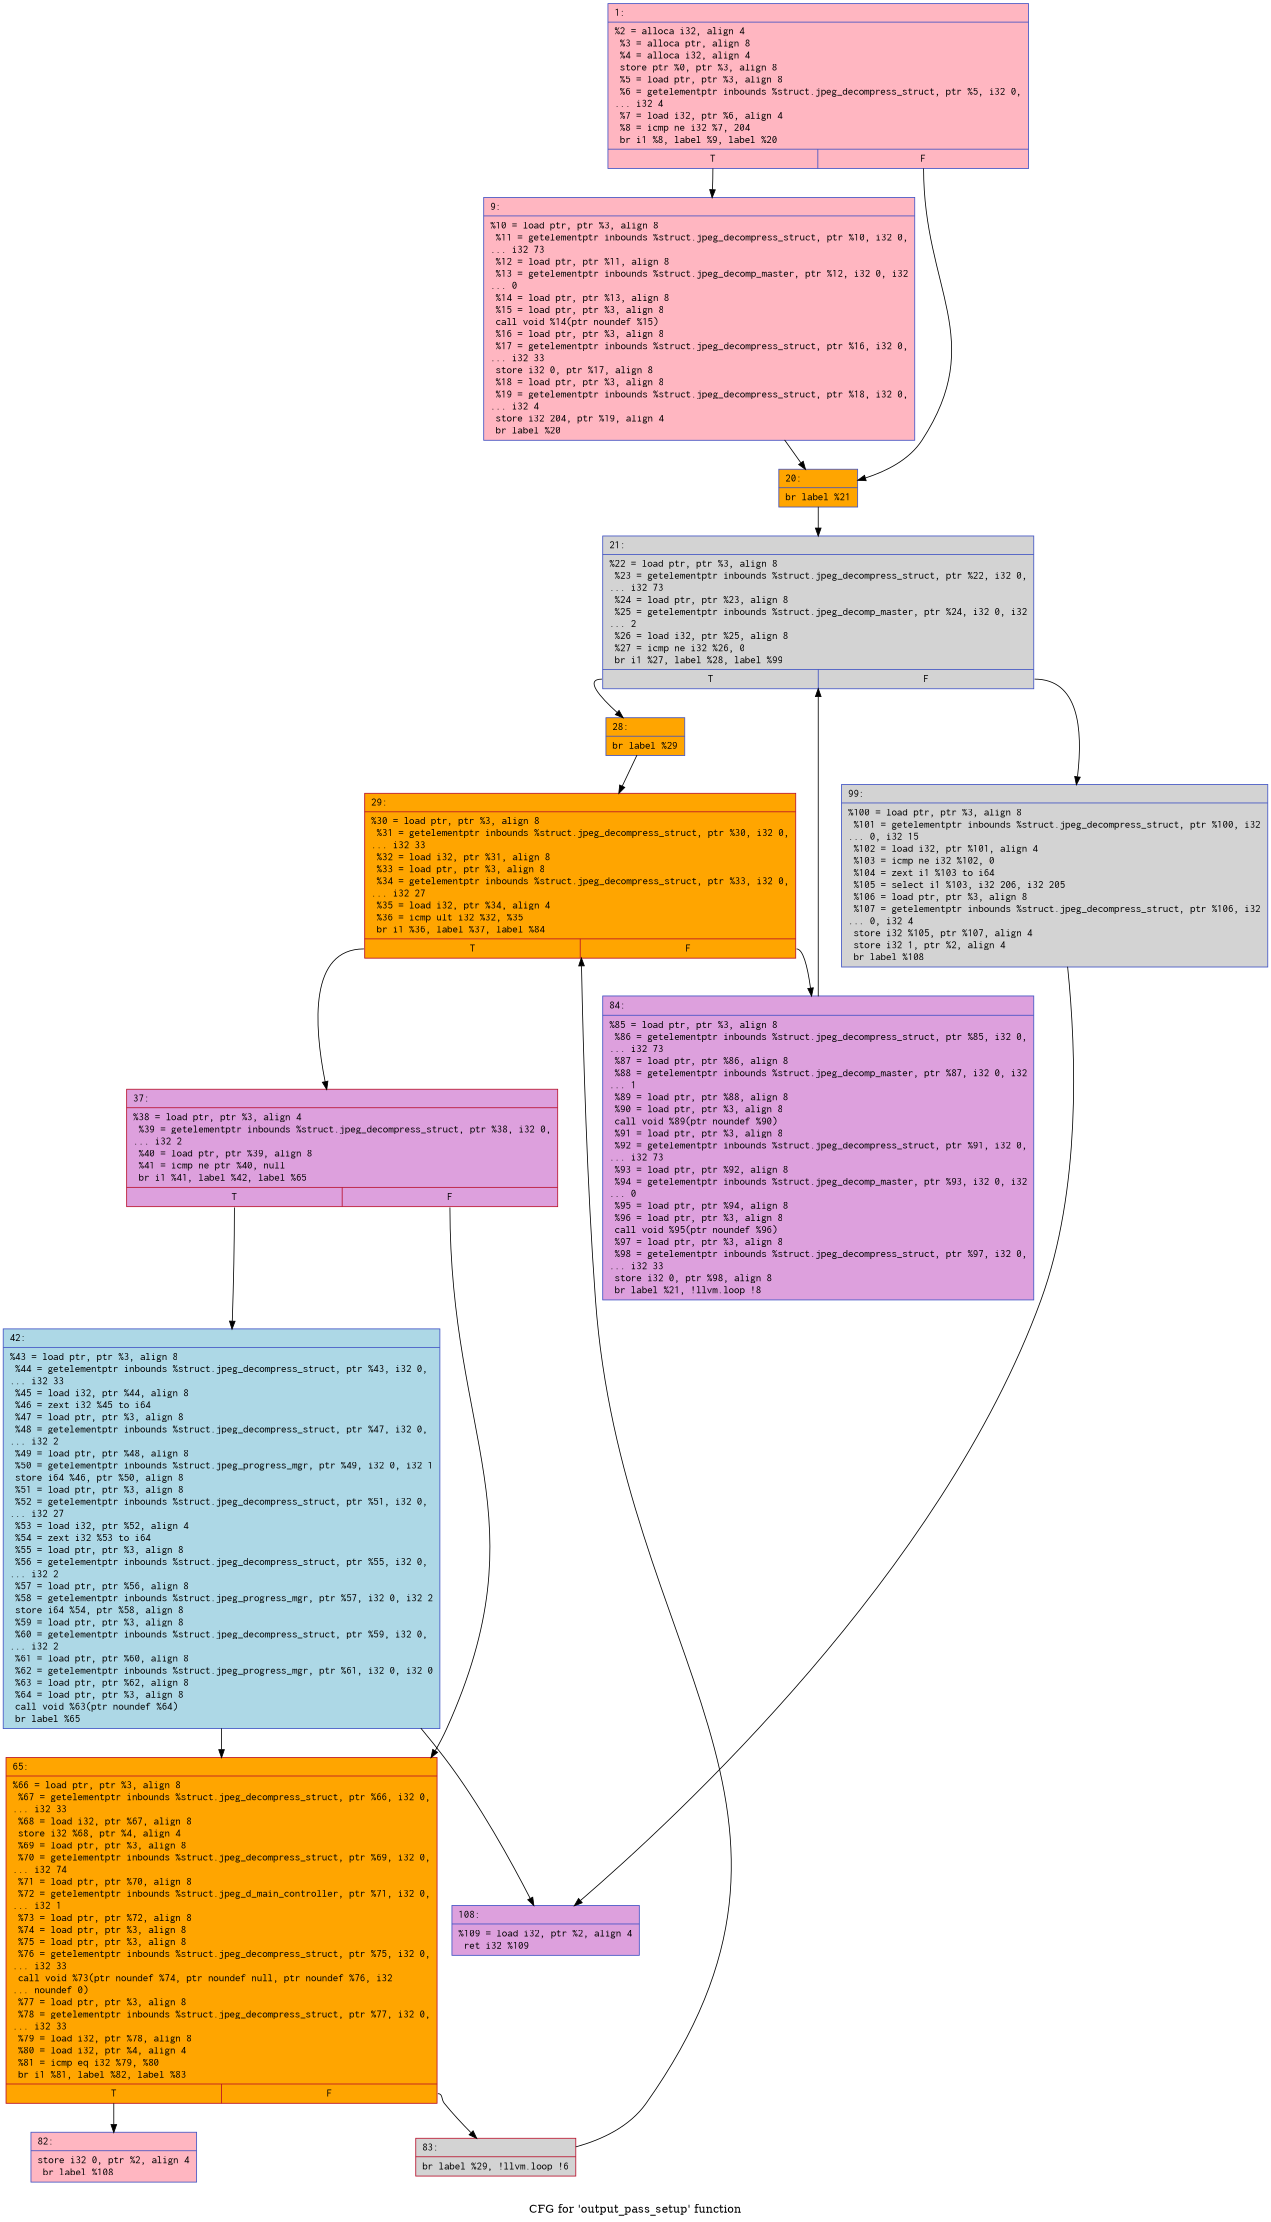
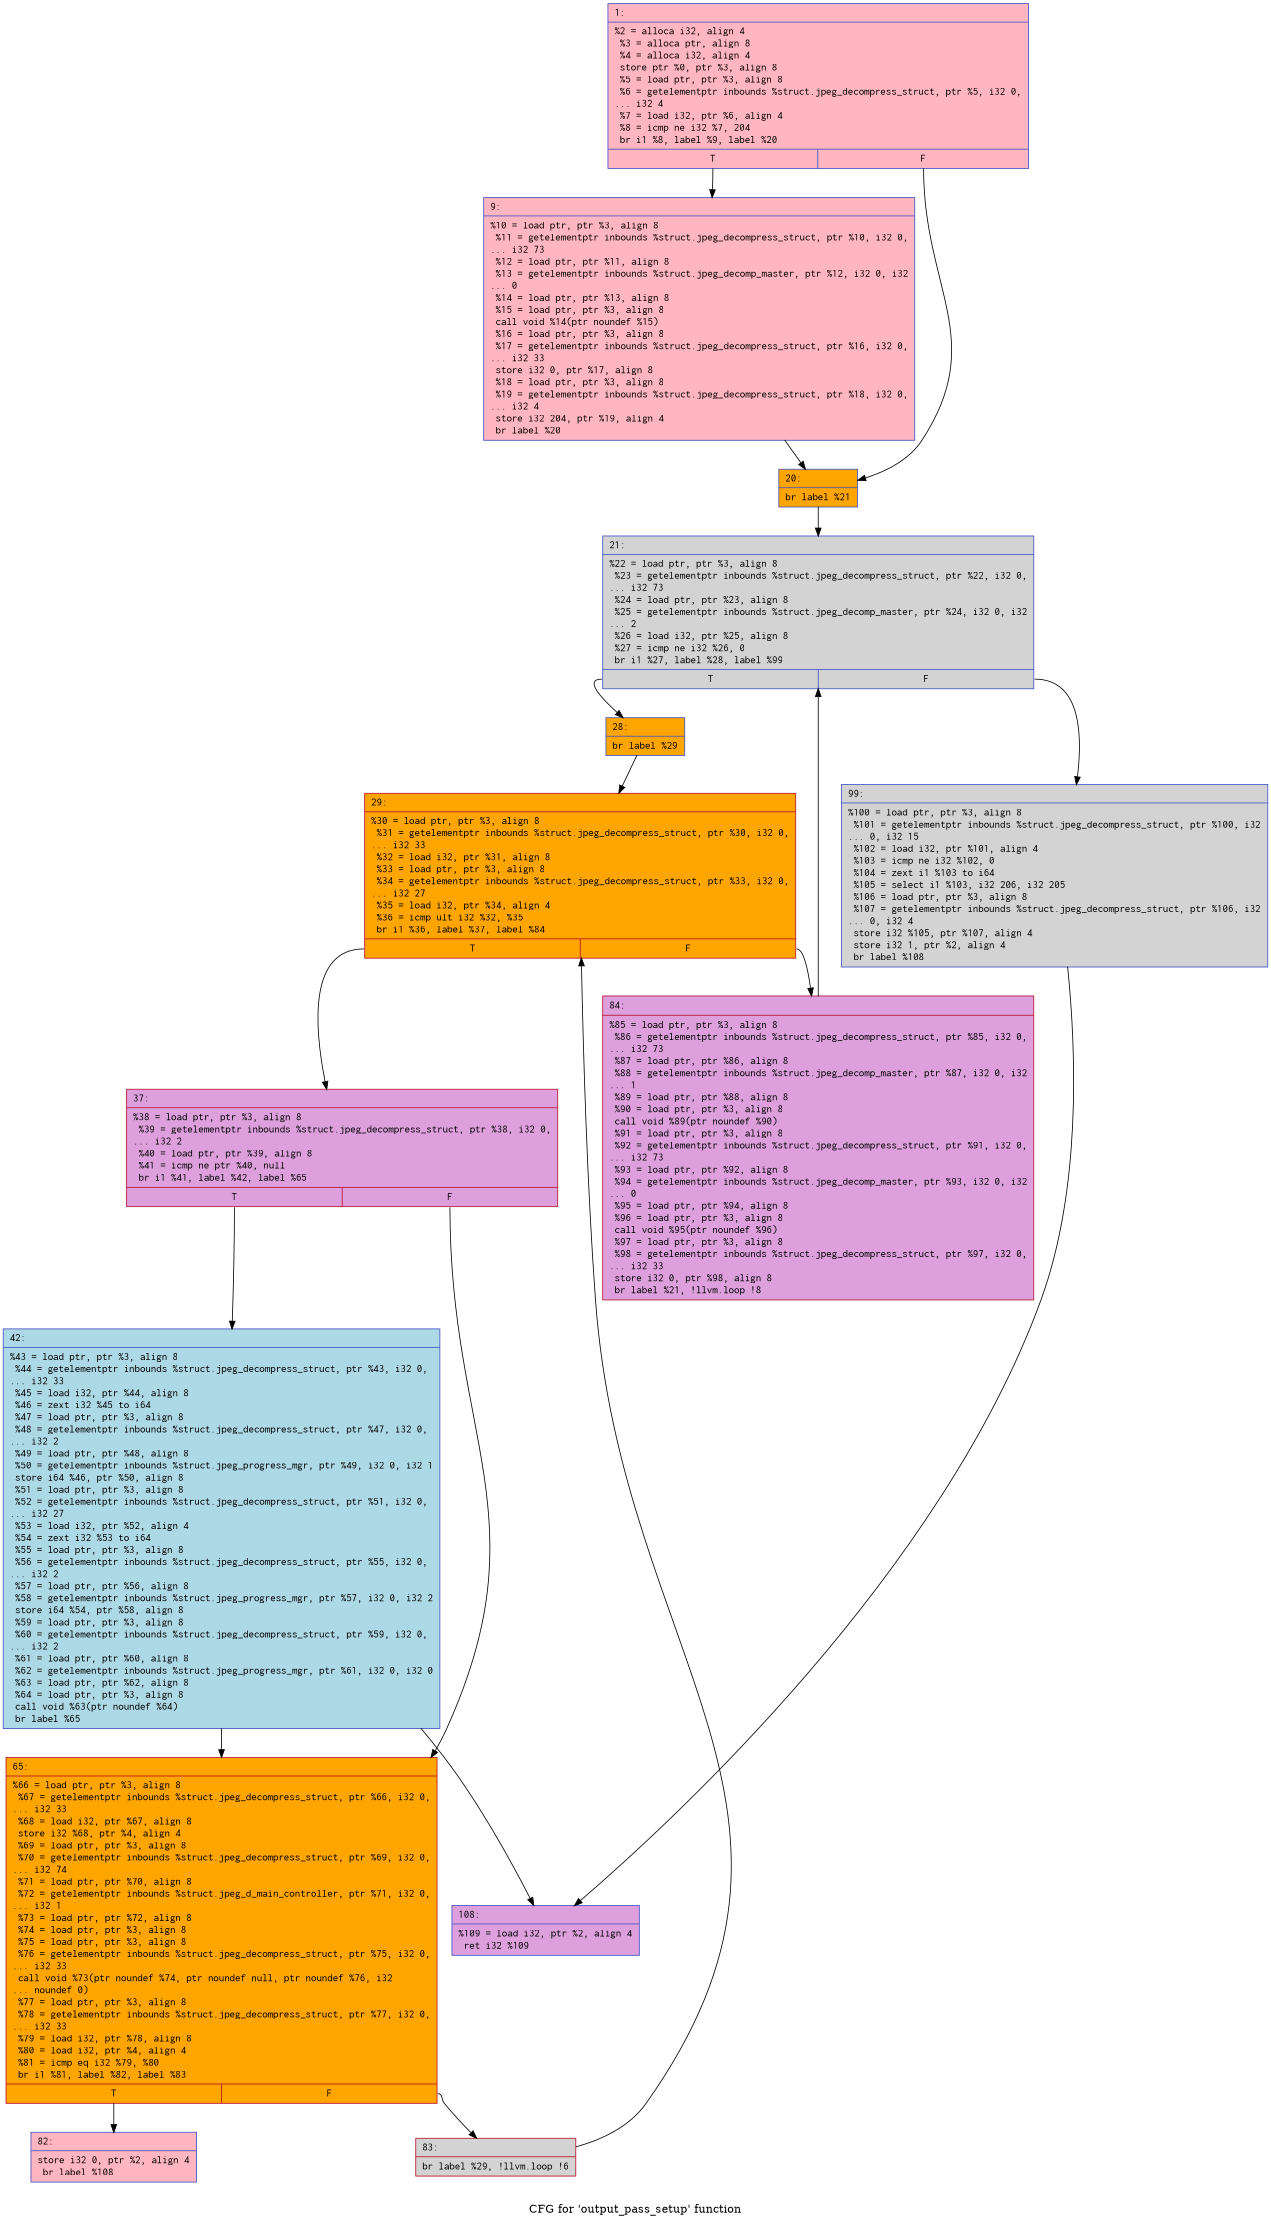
(218, 1117) -> (218, 1117)
(818, 1148) -> (818, 1148)
